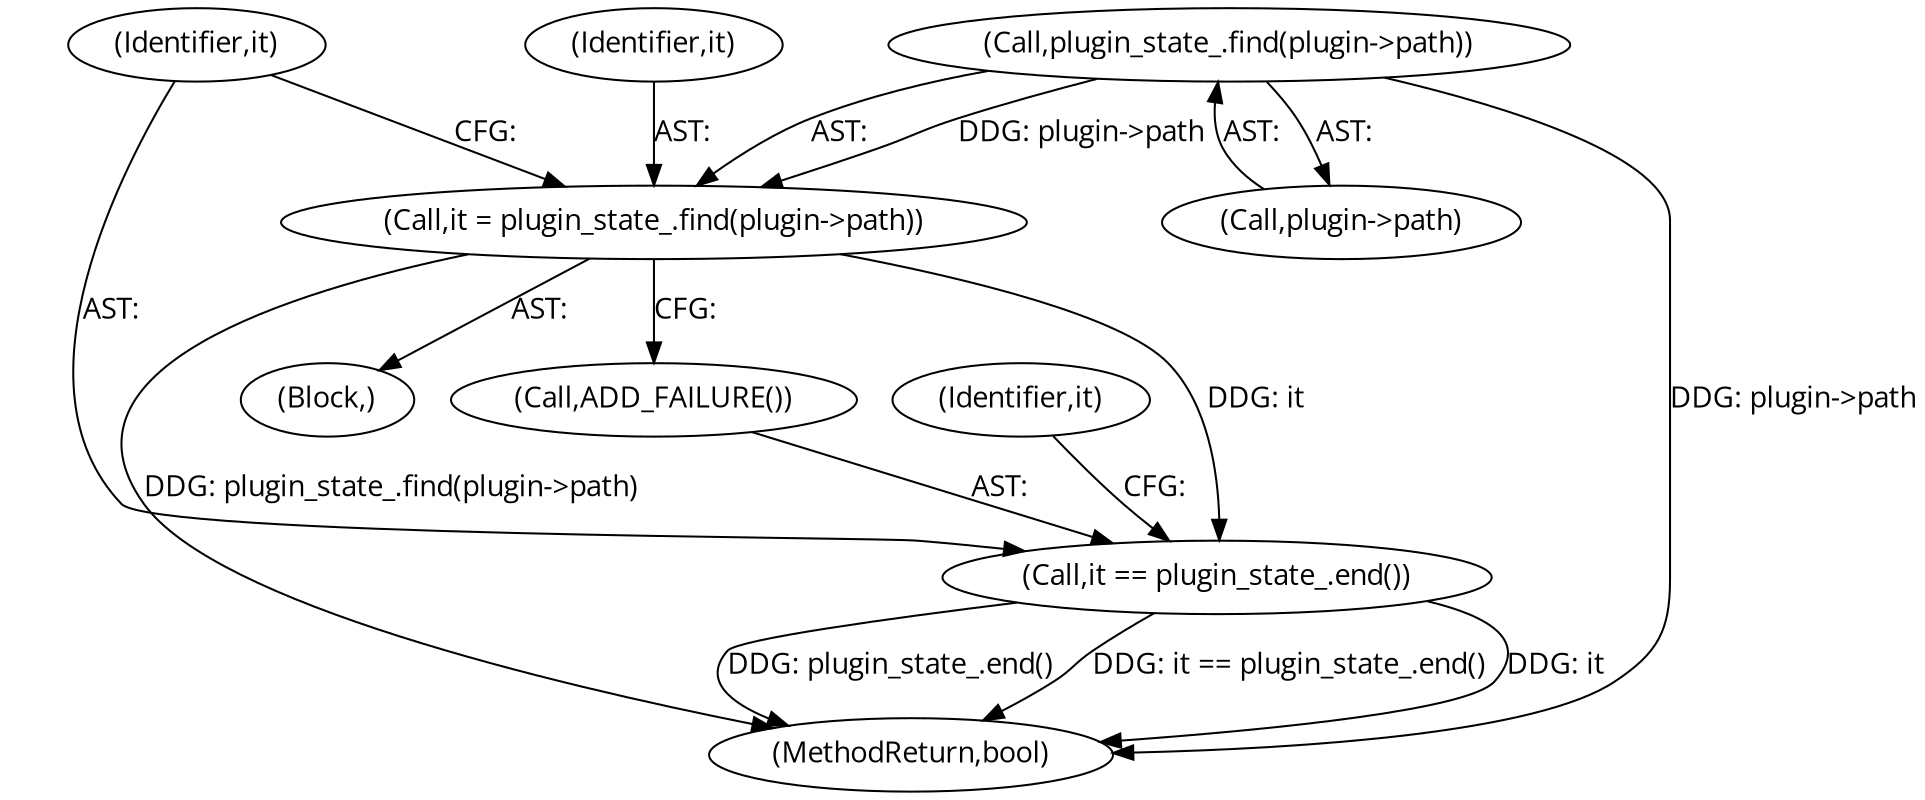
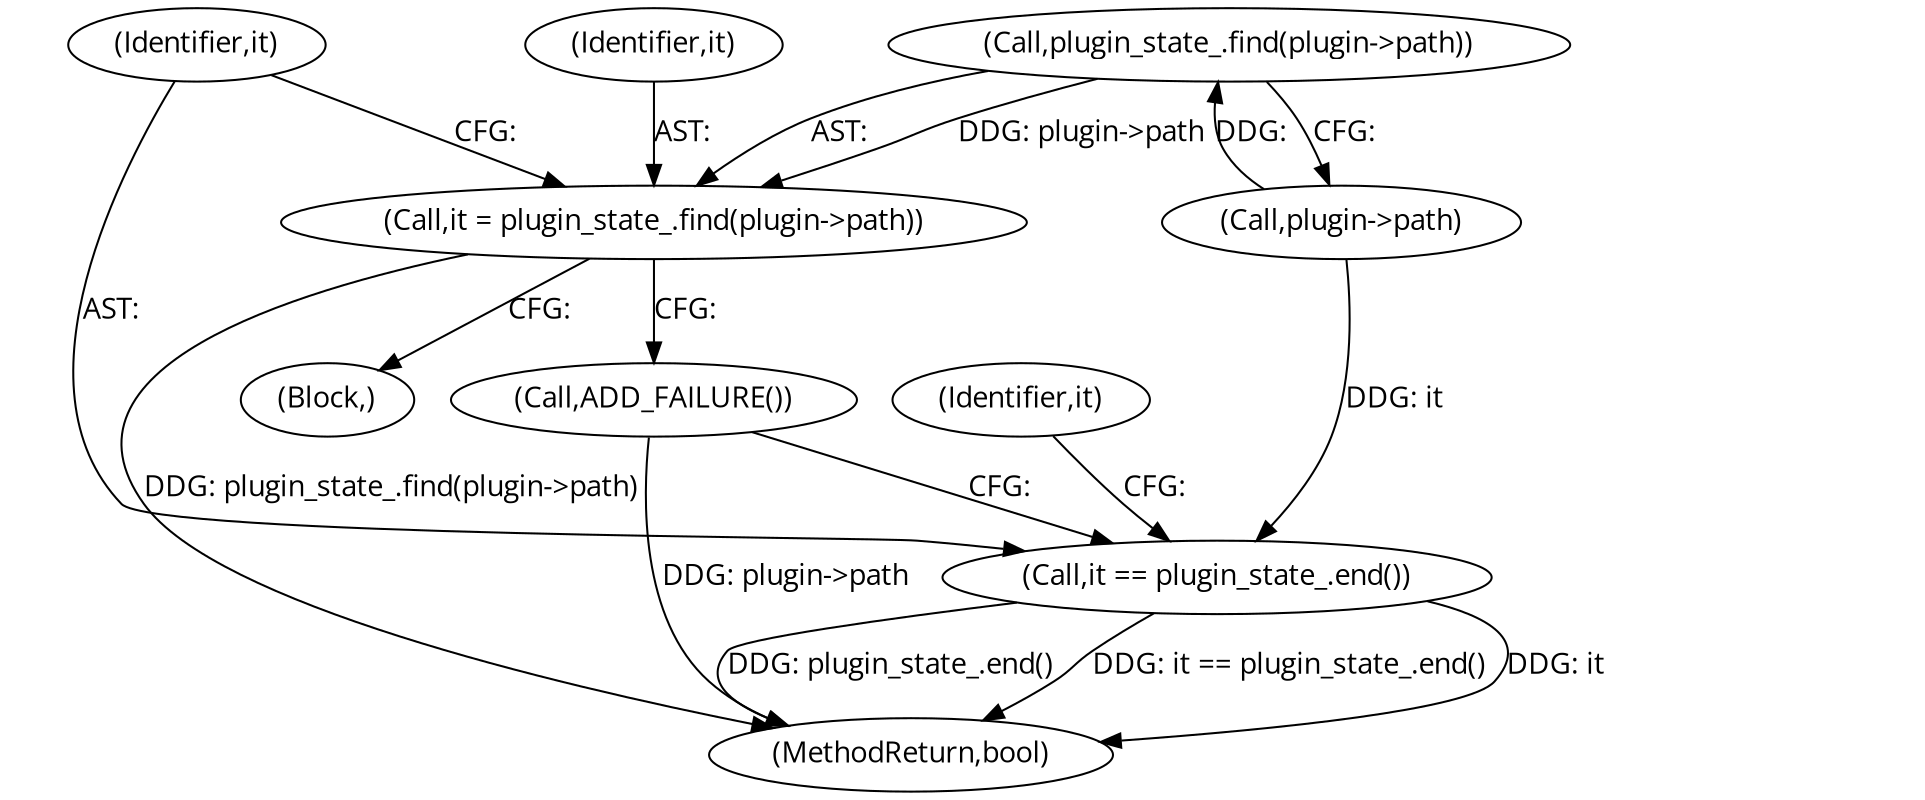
(1256, 134) -> (1256, 134)
(1349, 134) -> (1349, 134)
(544, 311) -> (544, 311)
(1090, 319) -> (1341, 403)
(1004, 489) -> (1004, 489)
(1670, 541) -> (661, 600)
